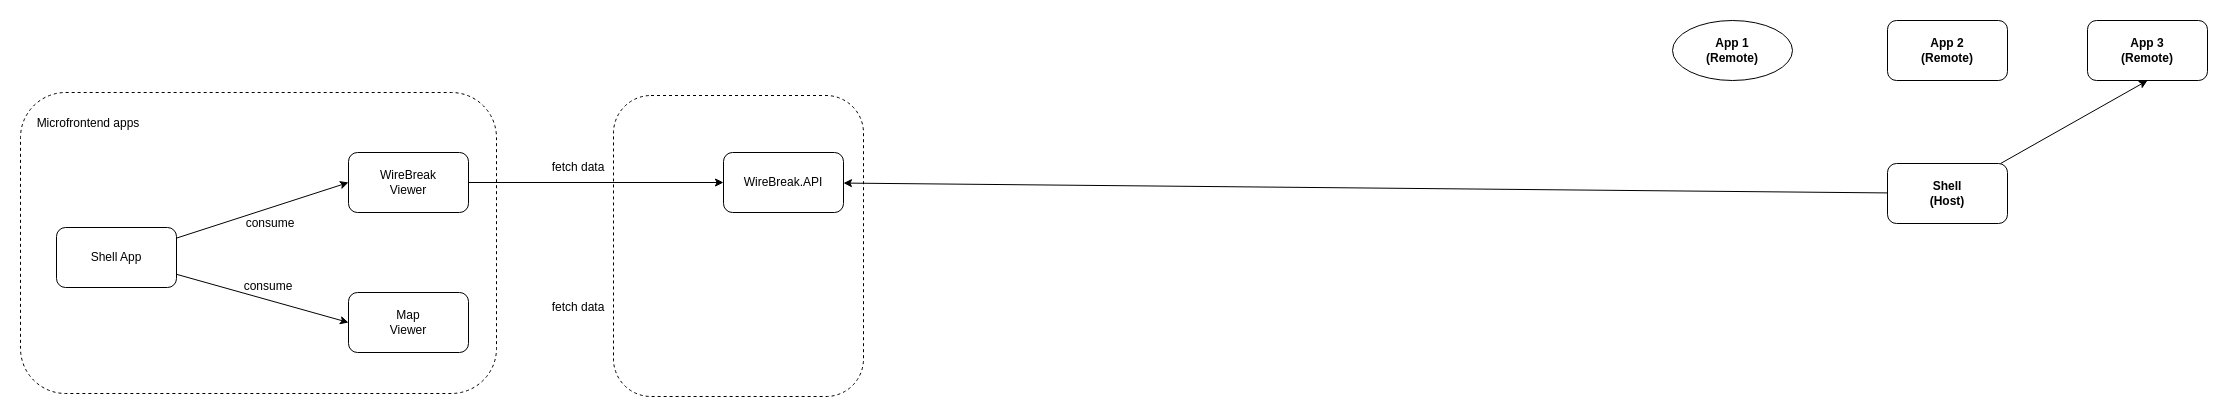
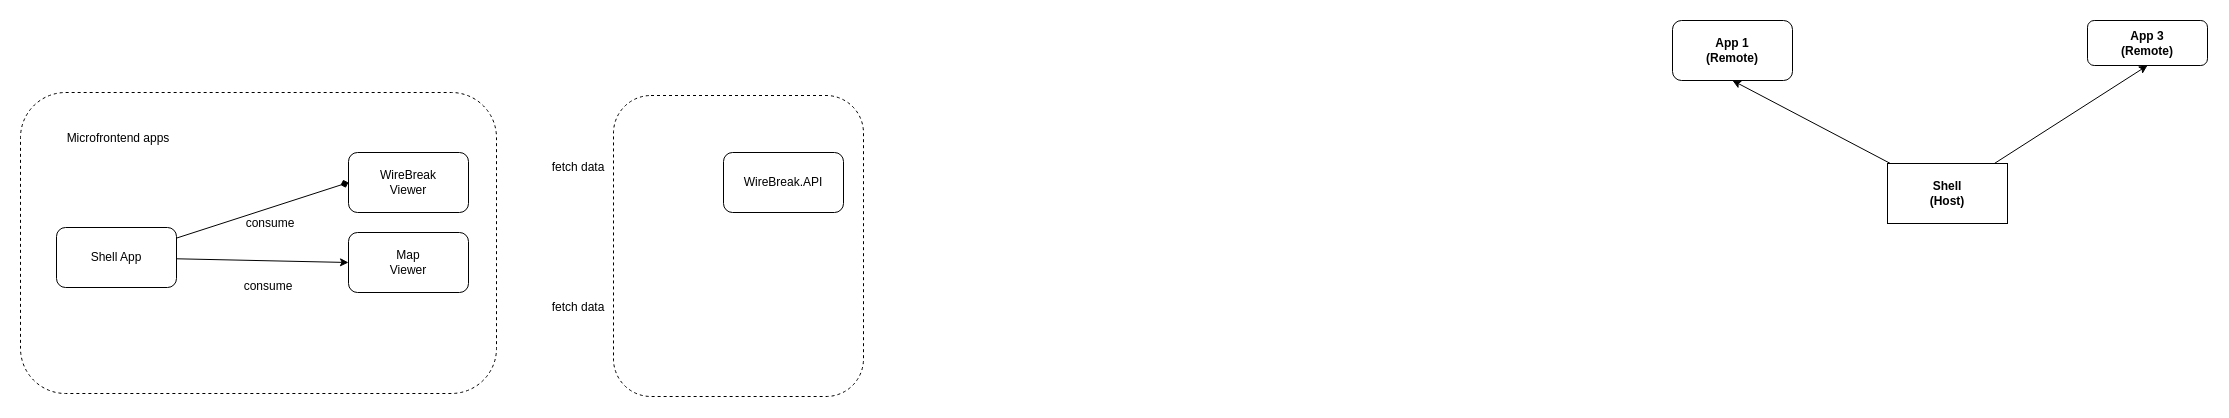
(1733, 51) -> (1733, 51)
(1948, 51) -> none
(2148, 51) -> (2148, 43)
(89, 124) -> (119, 139)
(593, 183) -> none
(341, 185) -> (340, 185)
(1369, 188) -> (1814, 123)
(1948, 194) -> (1948, 194)
(409, 323) -> (409, 263)
